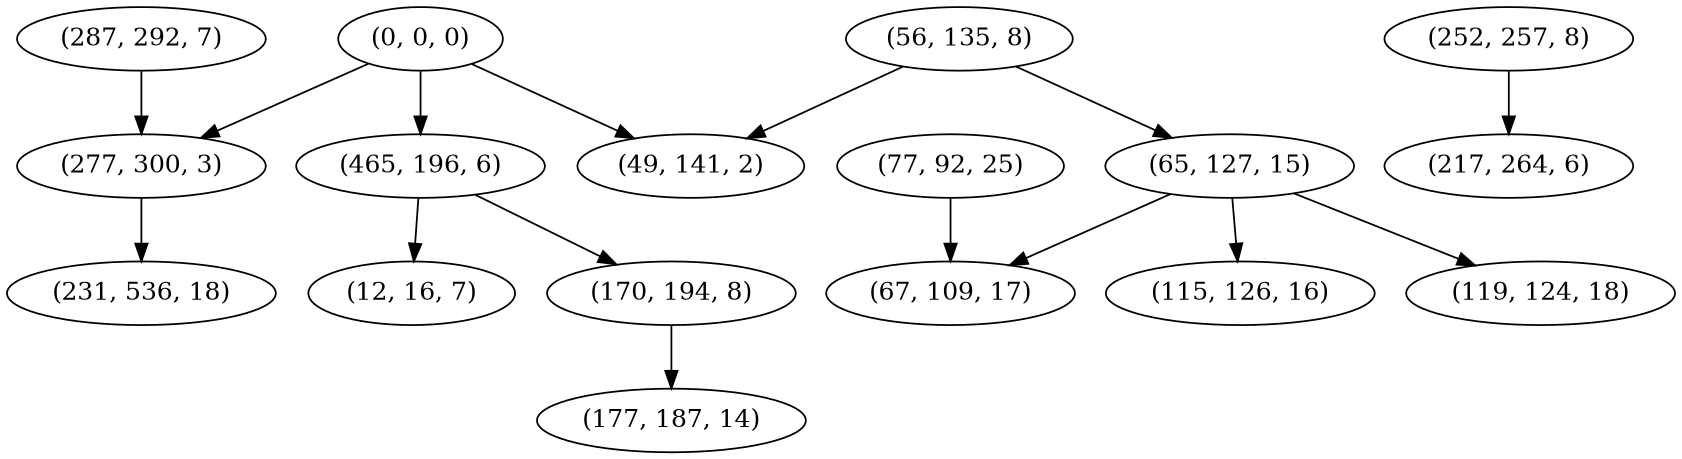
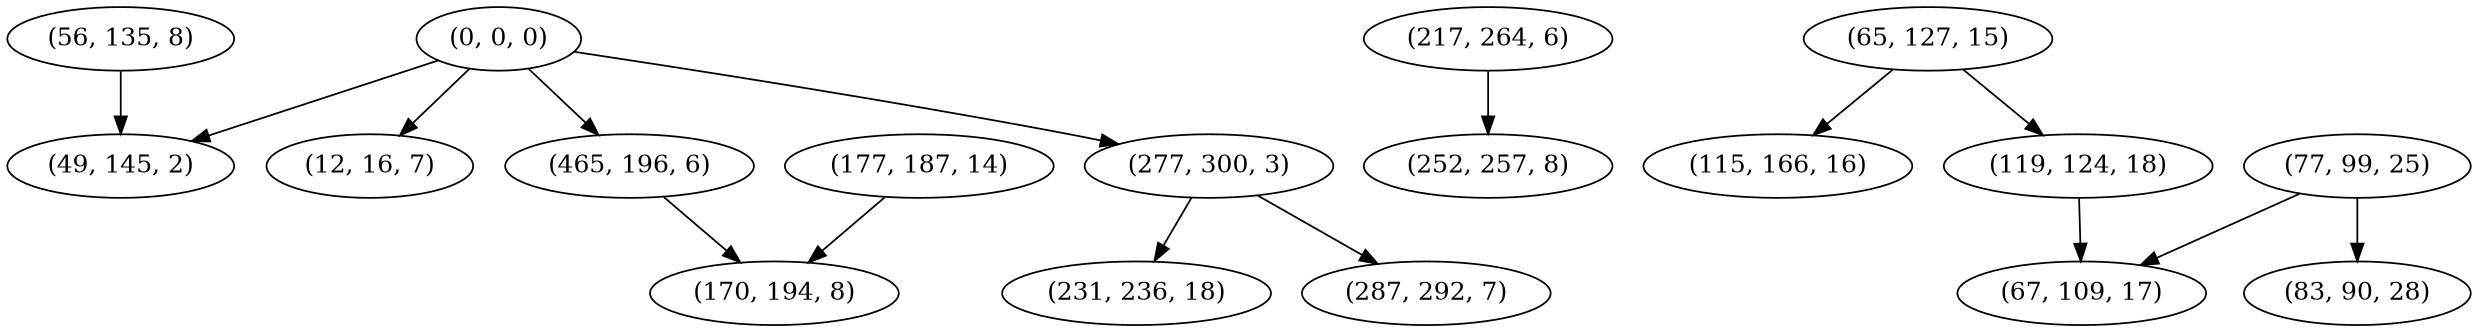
(141, 94) -> (1310, 225)
(1509, 94) -> (1488, 94)
(1086, 98) -> none
(691, 166) -> (121, 166)
(951, 166) -> (2357, 166)
(417, 221) -> (441, 96)
(1098, 226) -> (2080, 221)
(141, 293) -> (1137, 293)
(1240, 293) -> (1778, 166)
none -> (2357, 293)
(671, 348) -> (854, 224)
